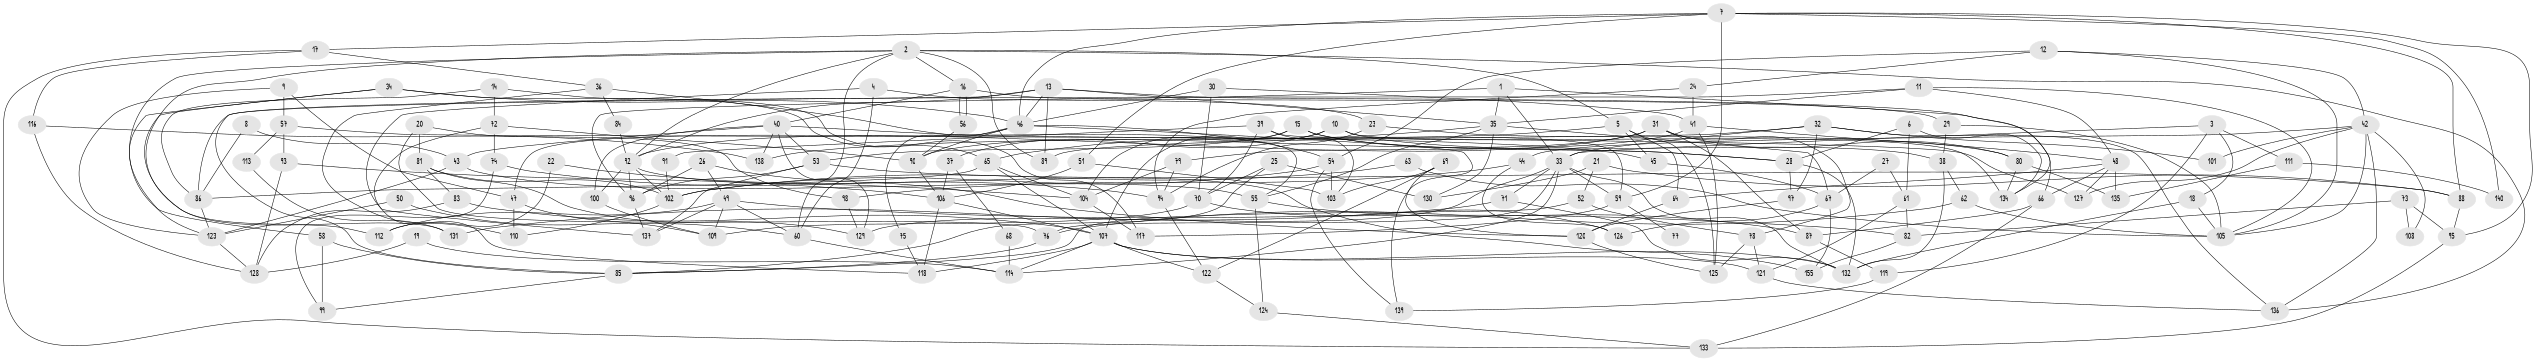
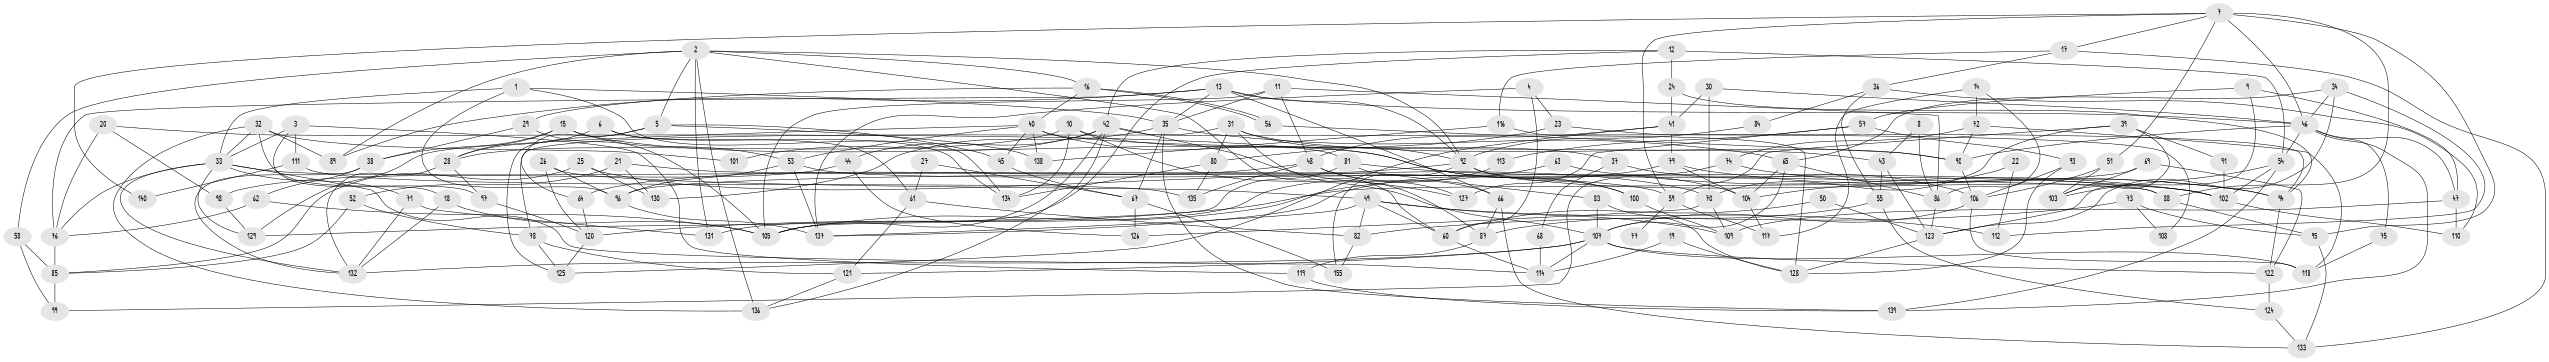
(1374, 160) -> (1292, 285)
(242, 188) -> (615, 100)
none -> (1290, 211)
